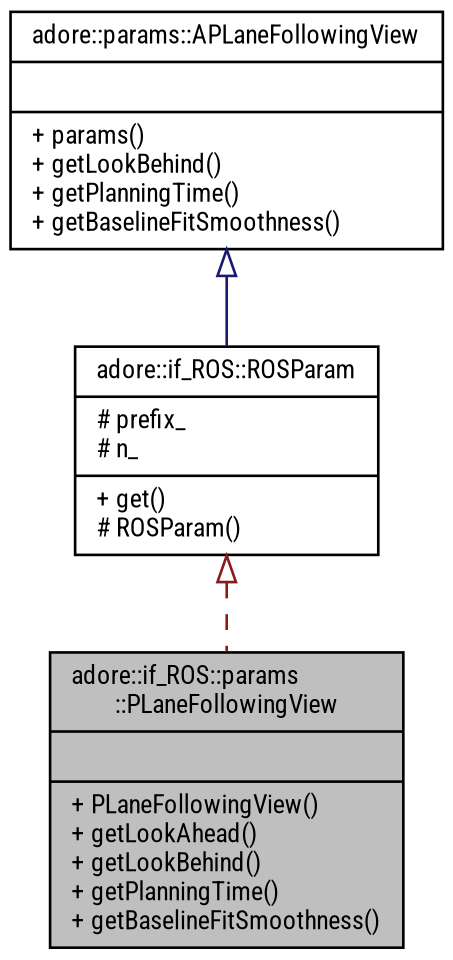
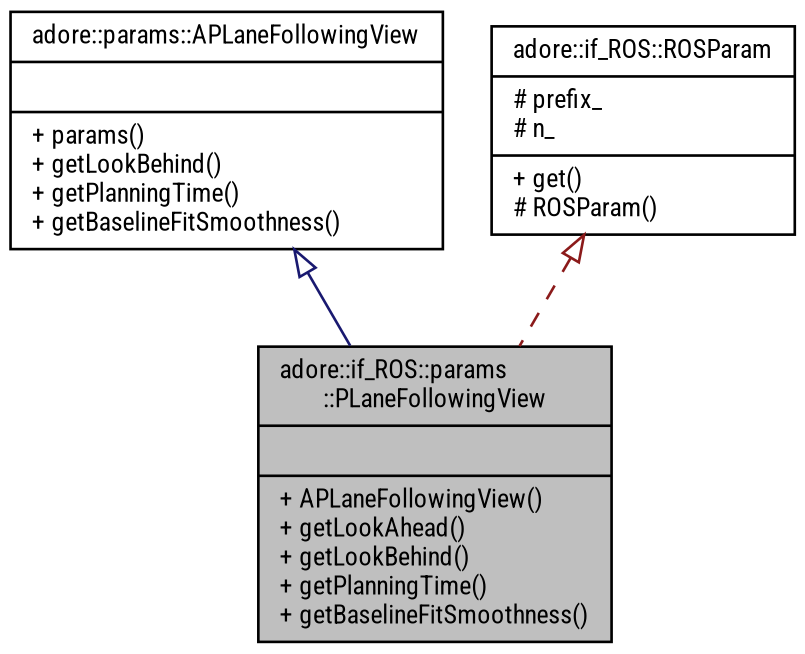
(227, 311) -> (329, 309)
(195, 805) -> (411, 500)
